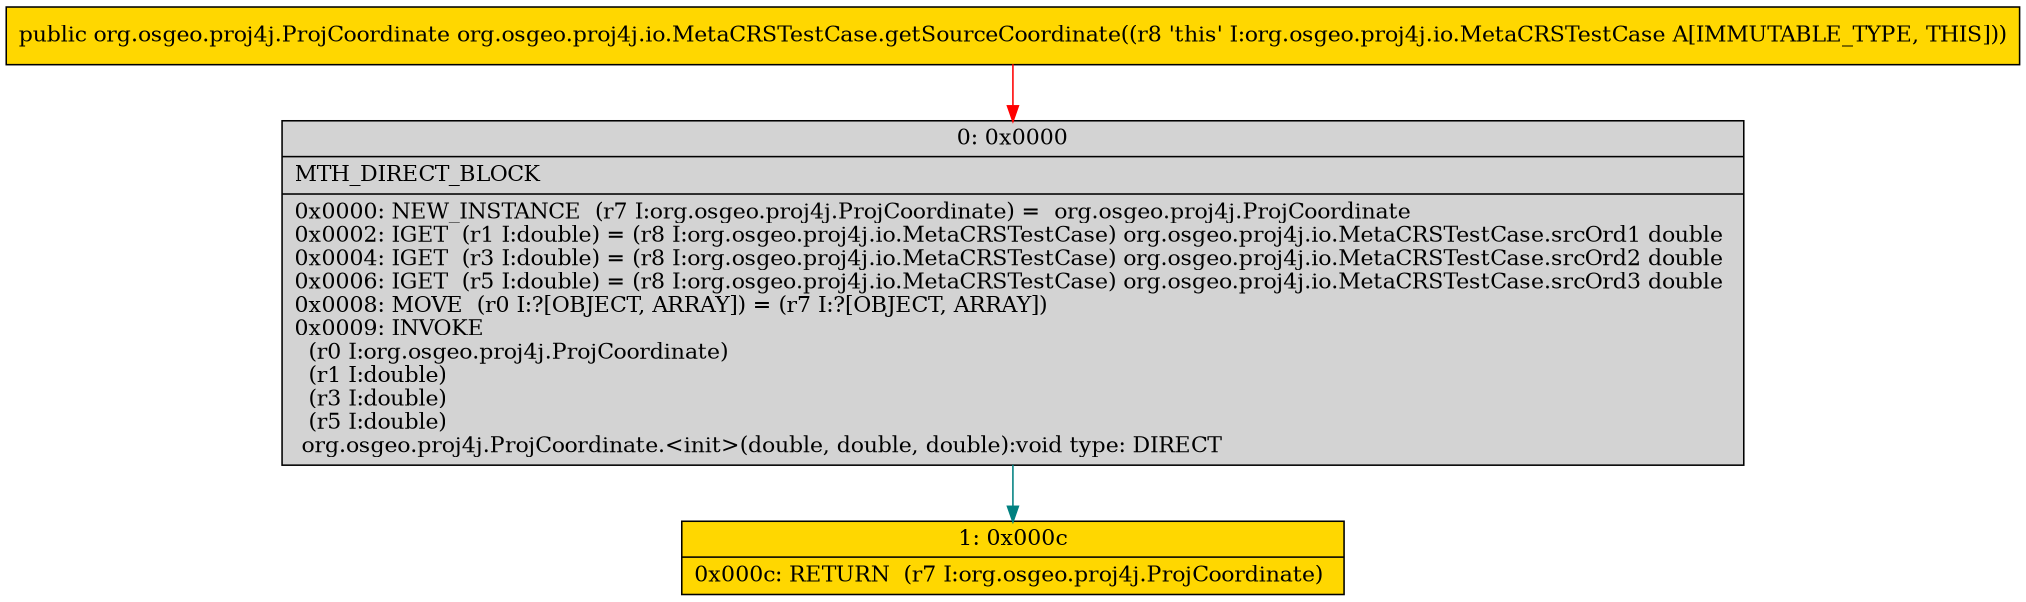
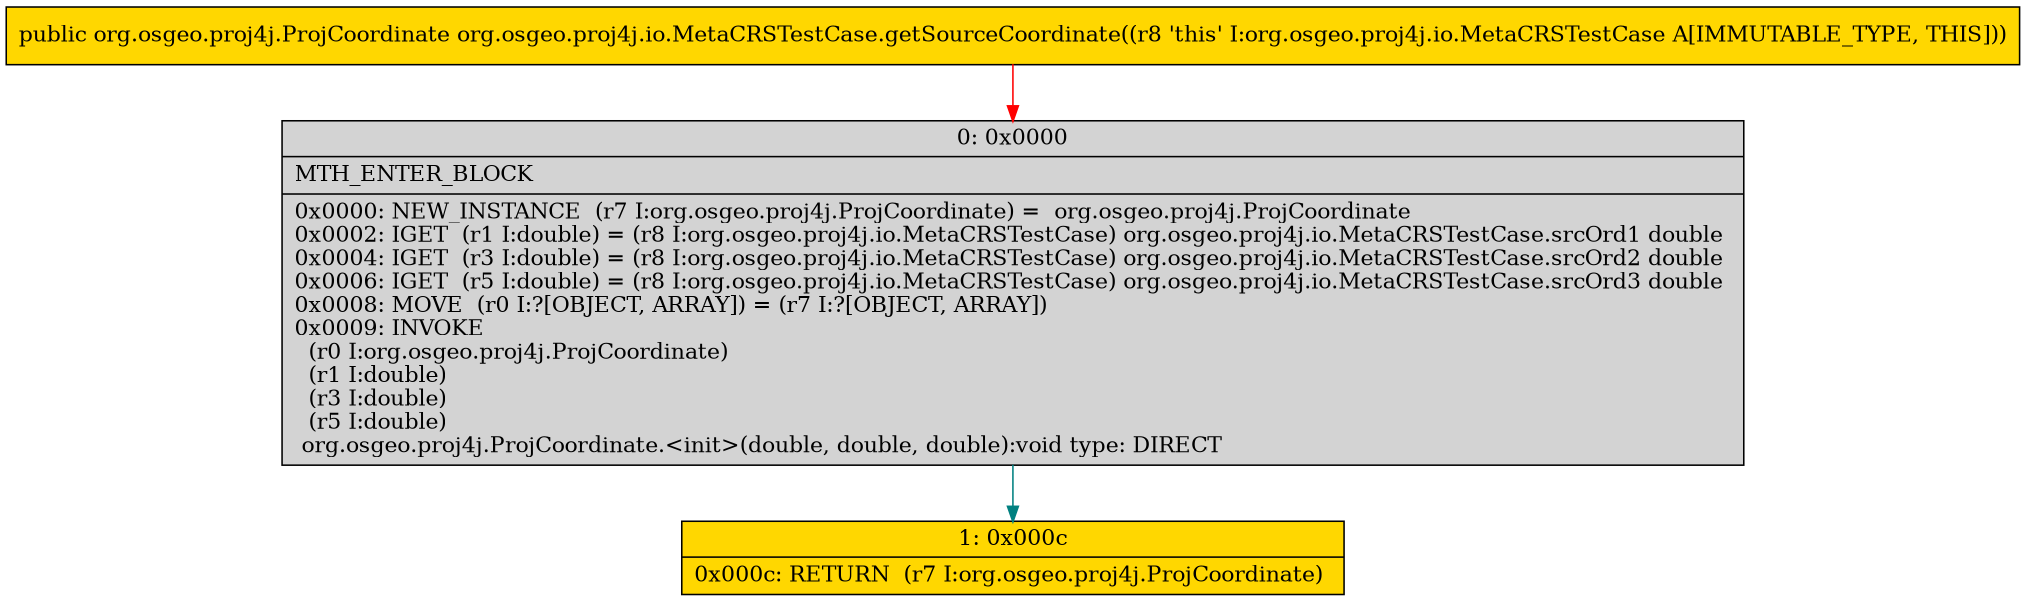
(418, 175) -> (415, 175)
